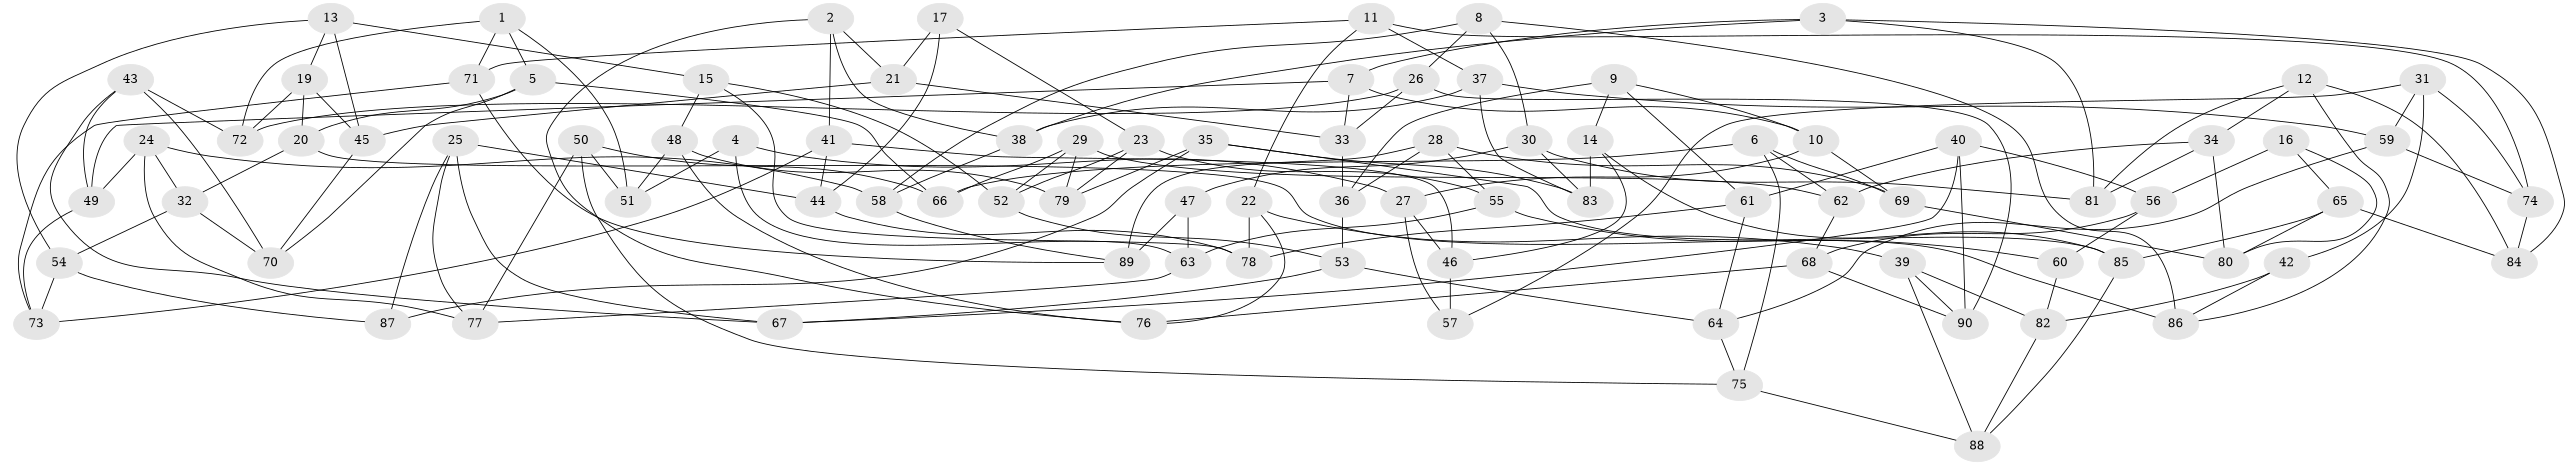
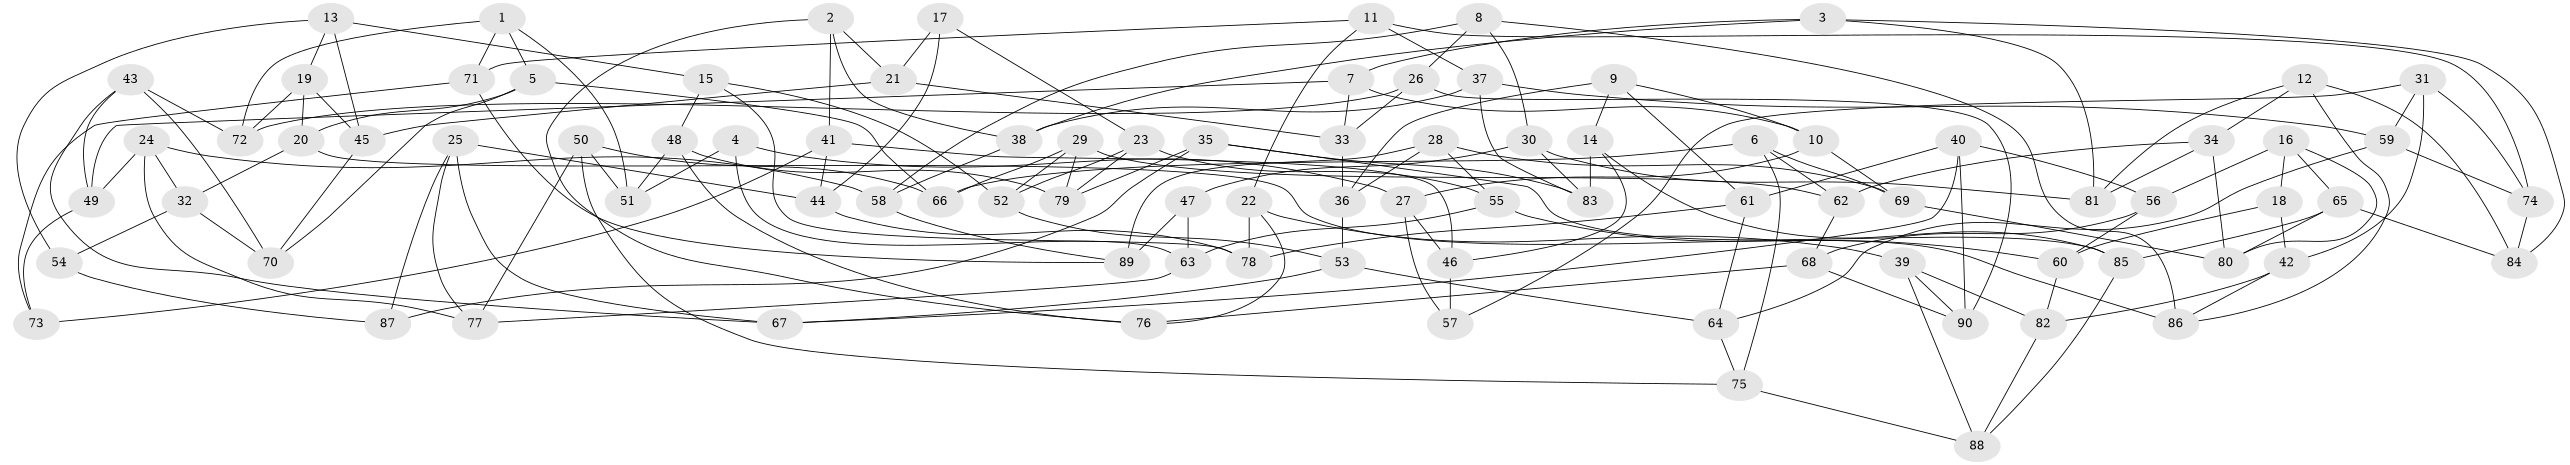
none -> (2279, 202)
(48, 293) -> none
